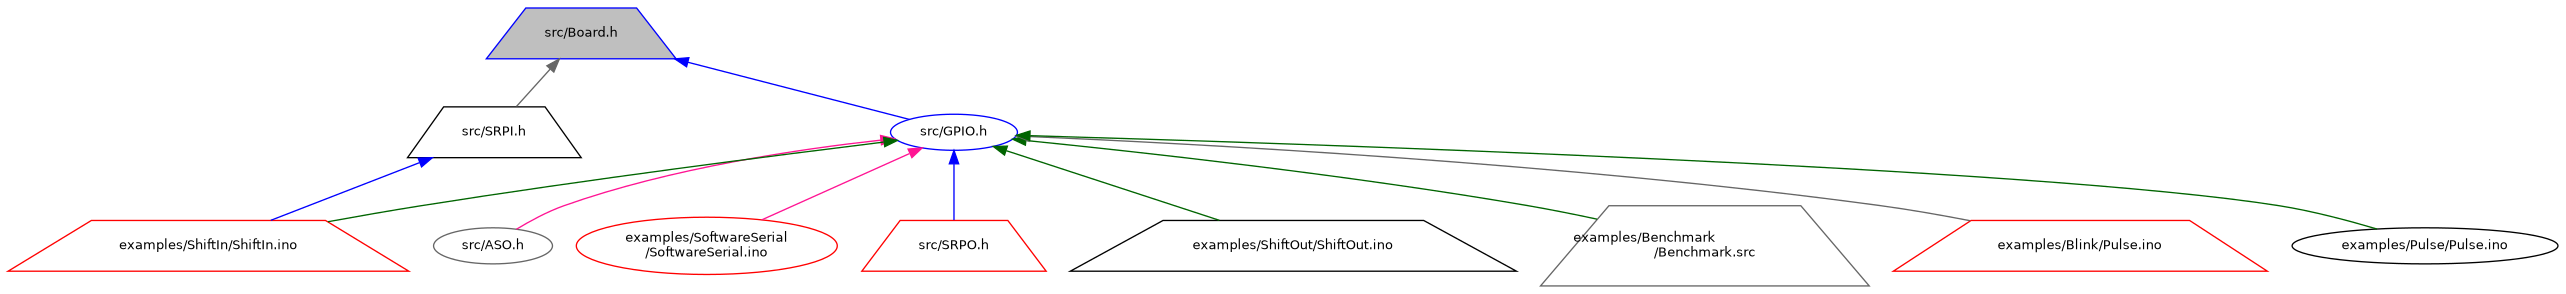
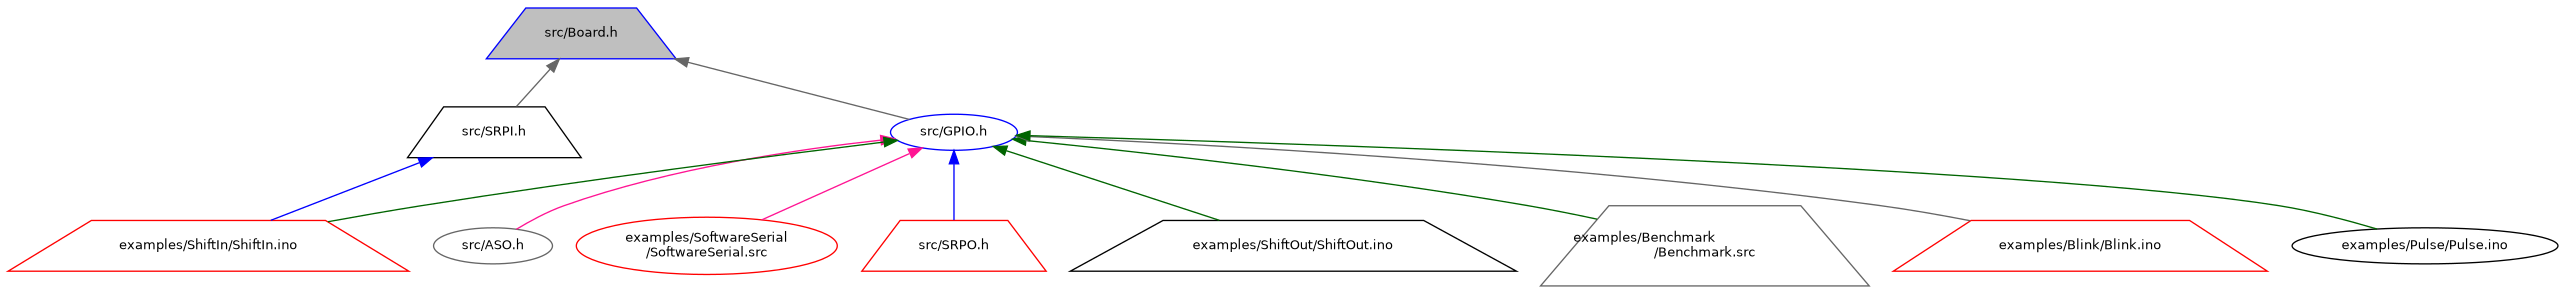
(799, 91) -> (799, 91)
(707, 246) -> (707, 246)
(2080, 246) -> (2080, 246)
